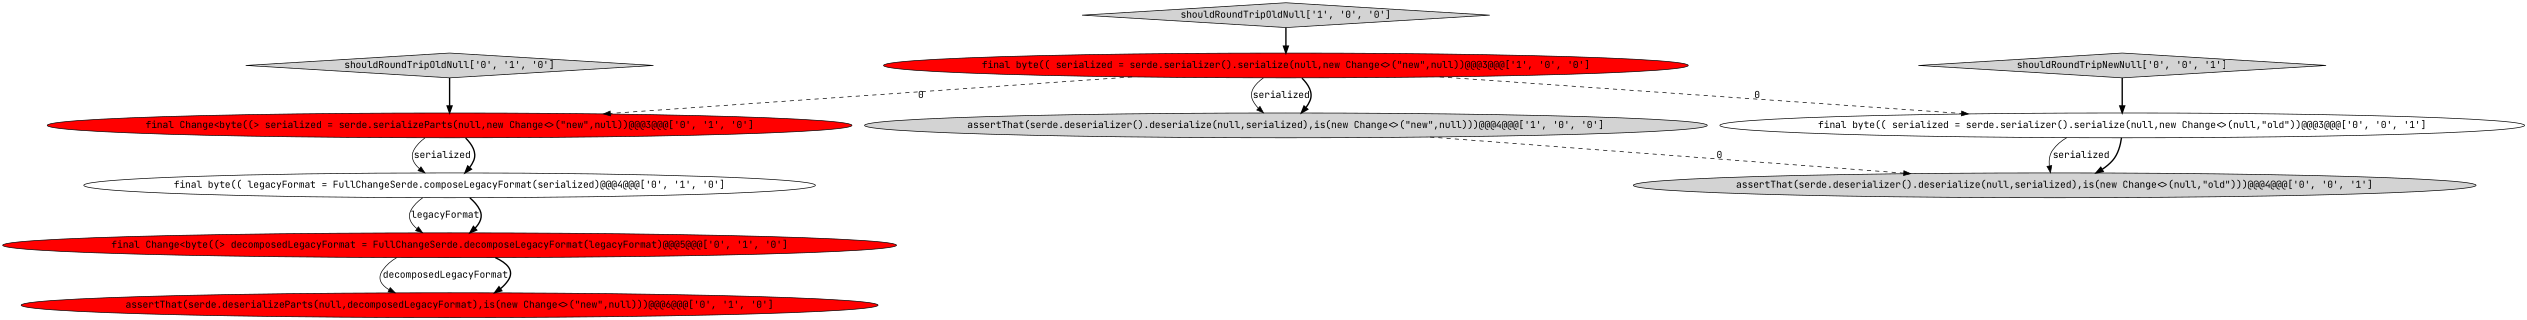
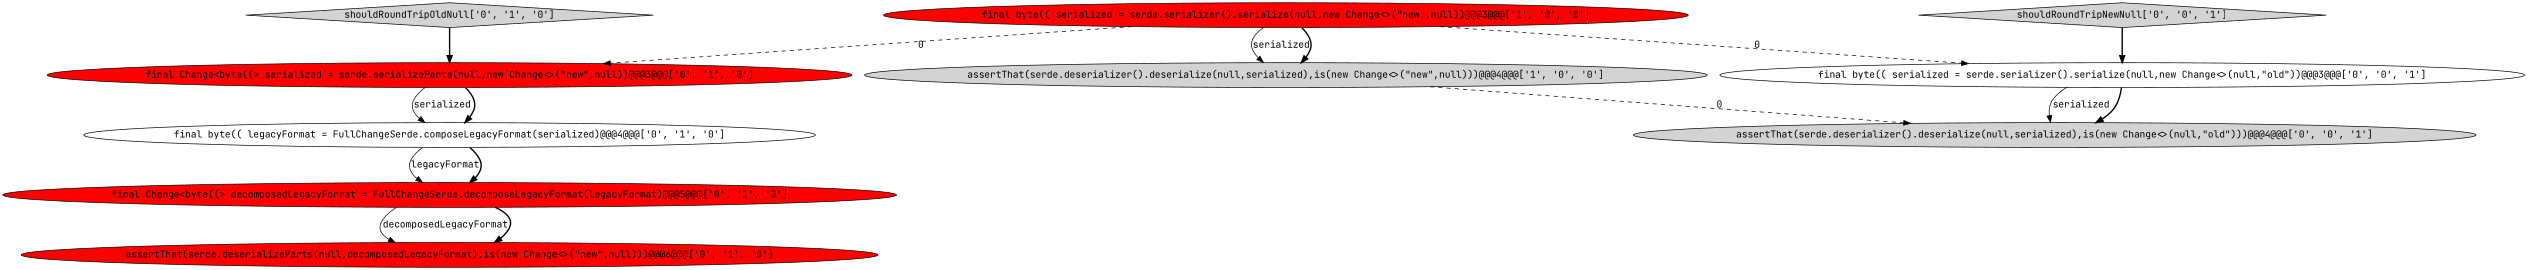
(1286, 15) -> none
